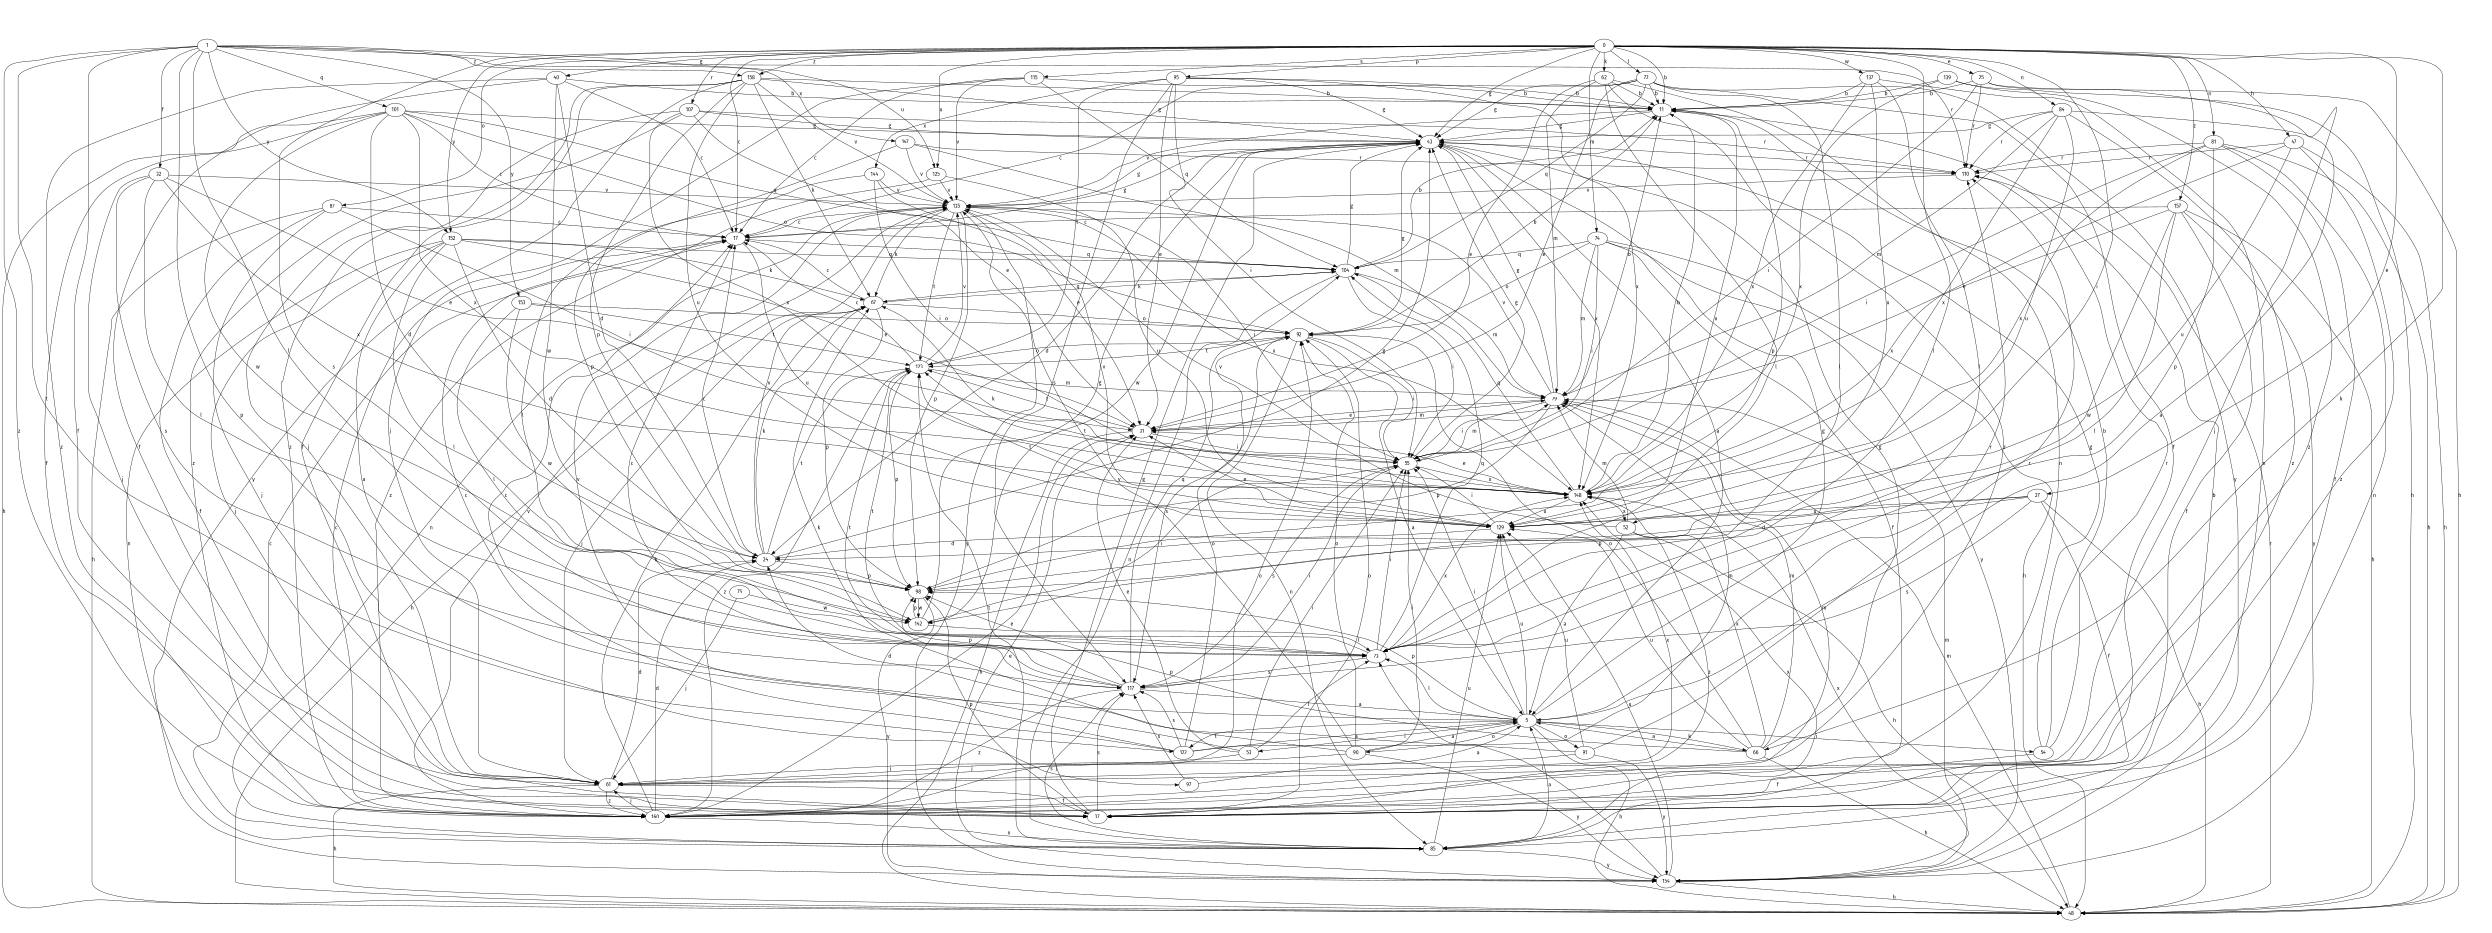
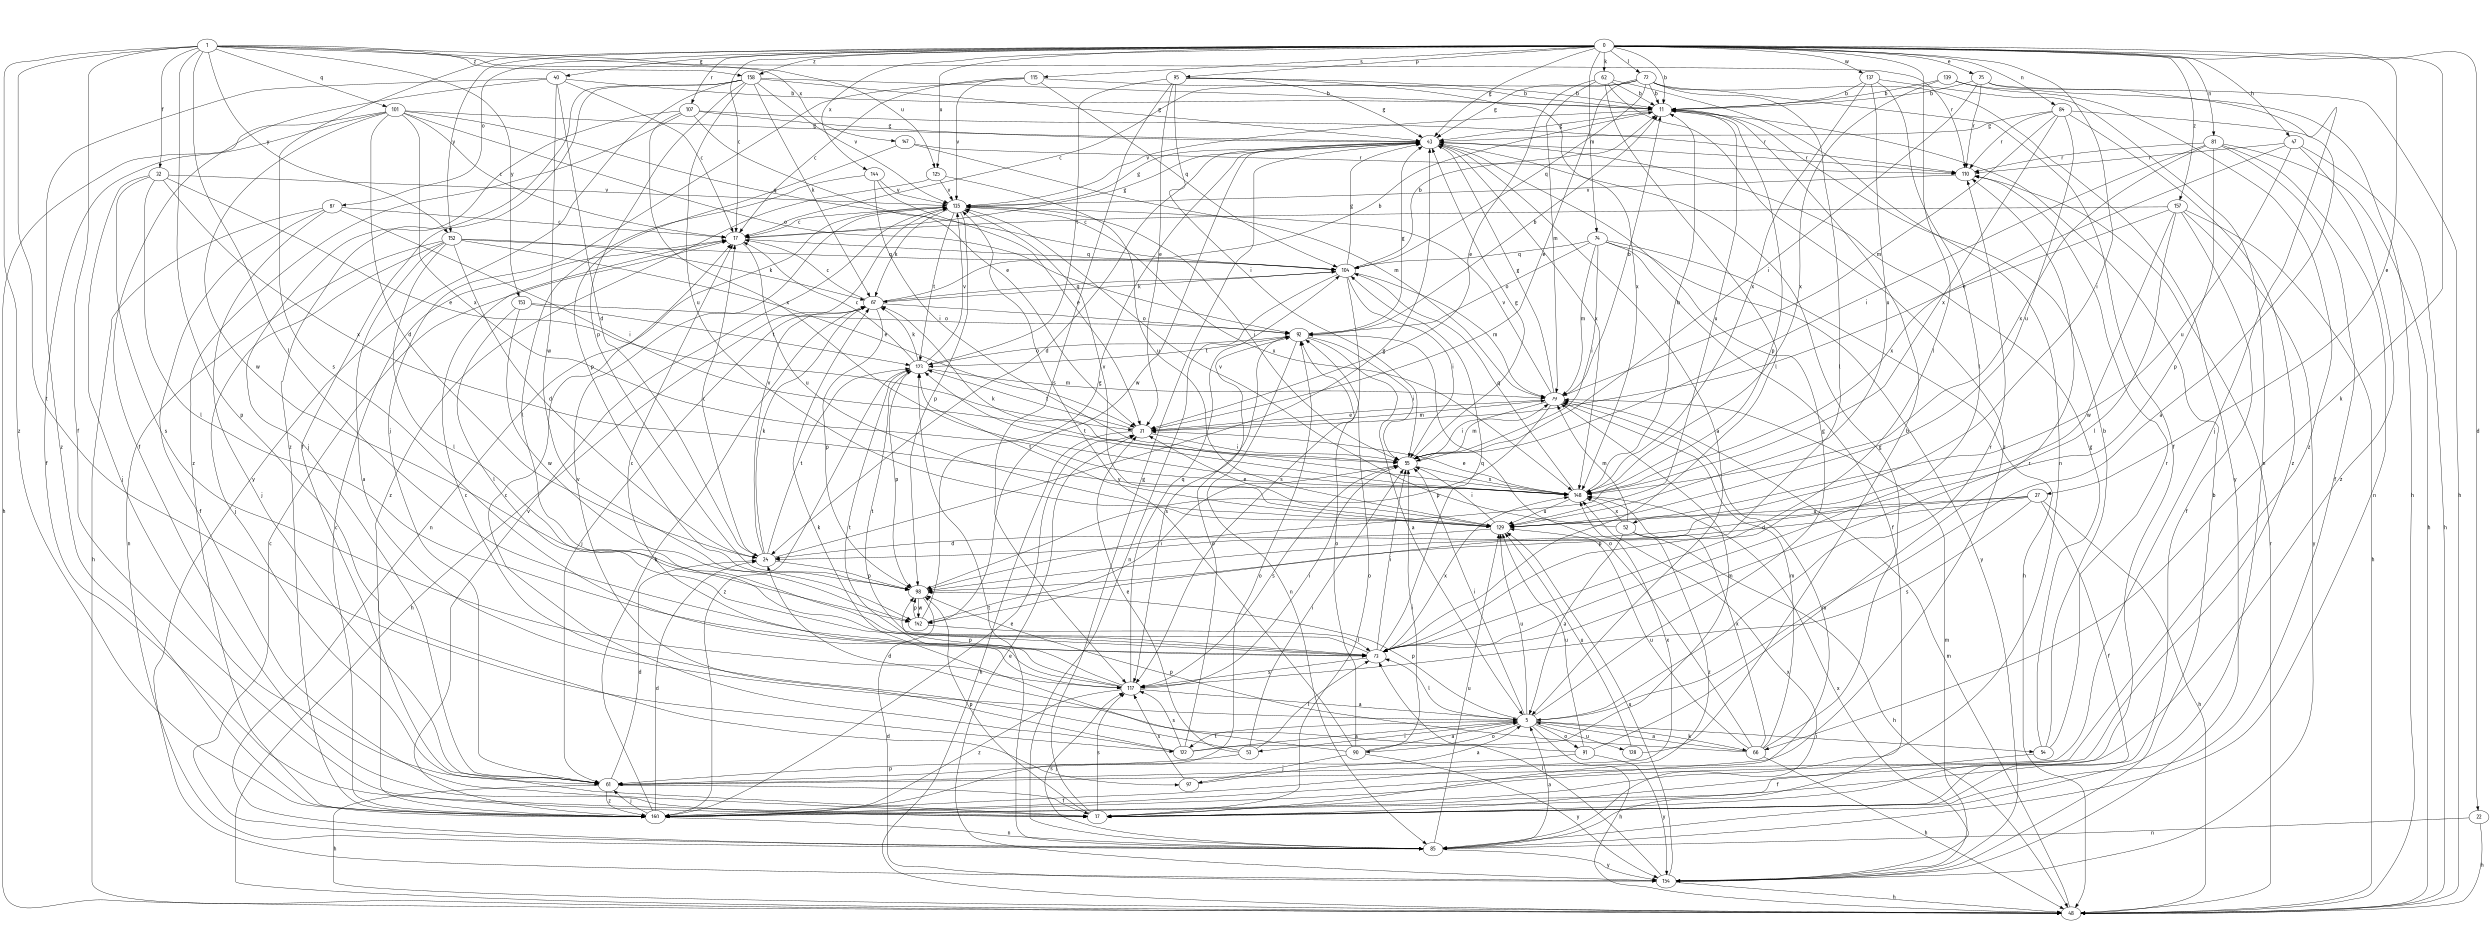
(1004, 105) -> (1035, 55)
(919, 180) -> none
none -> (1293, 236)
none -> (907, 331)
none -> (1285, 473)
(1609, 502) -> (1606, 506)
(740, 592) -> none
(888, 737) -> (888, 737)
none -> (1633, 753)
(966, 766) -> (1274, 769)
(891, 769) -> (891, 769)
none -> (2479, 817)
(953, 838) -> none
